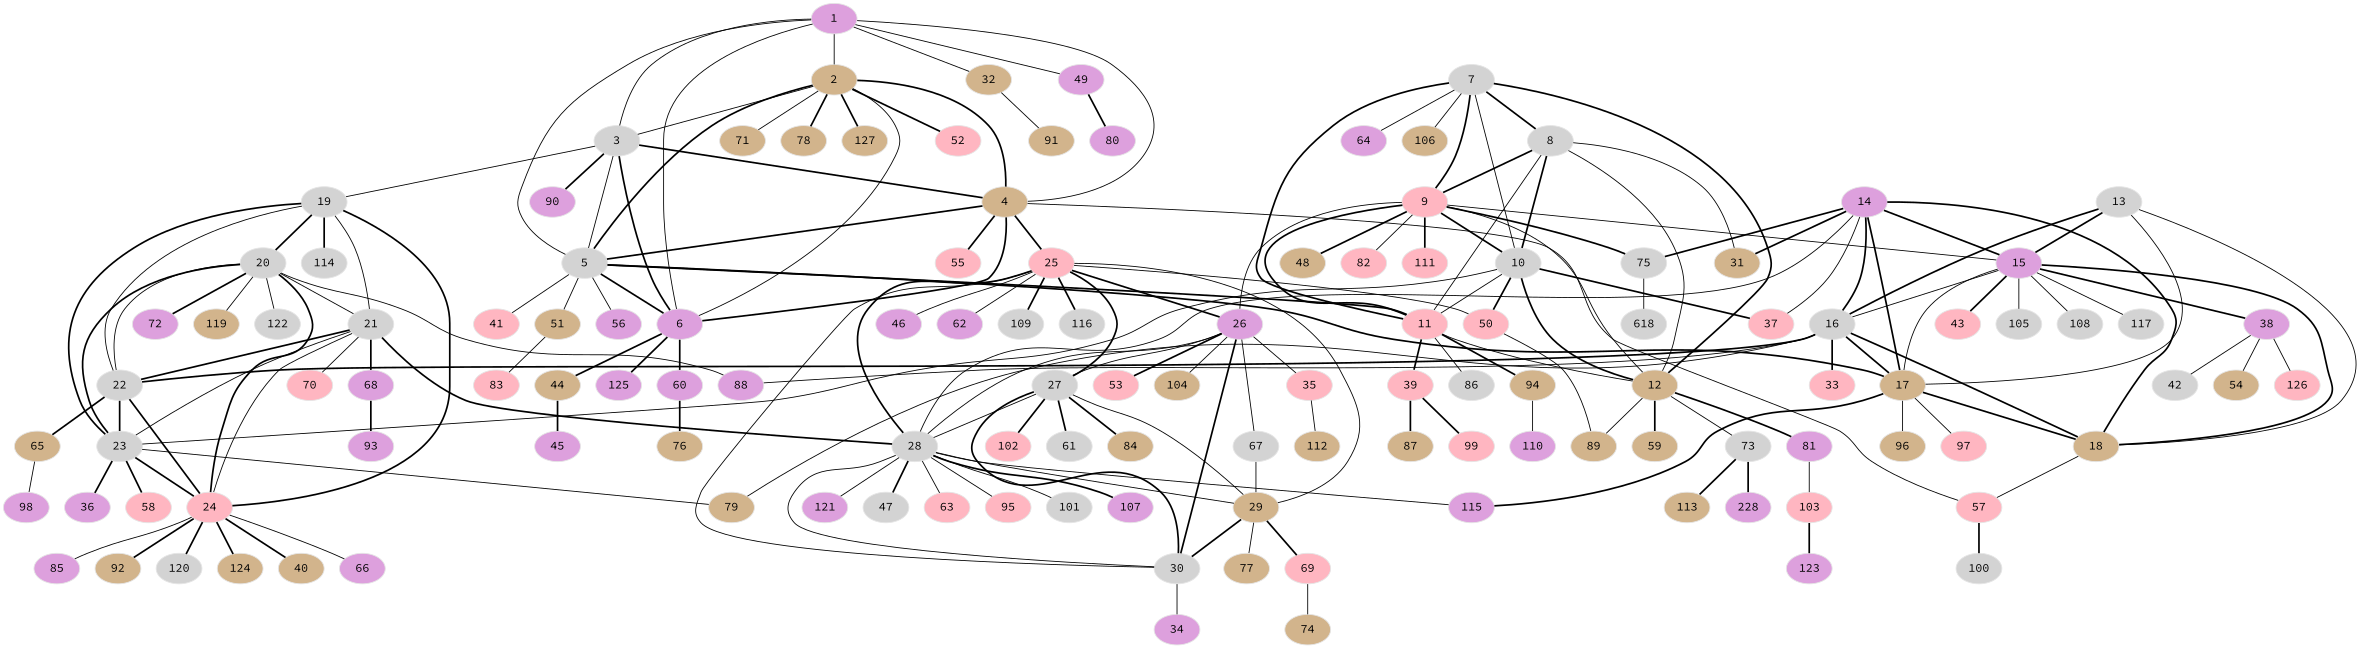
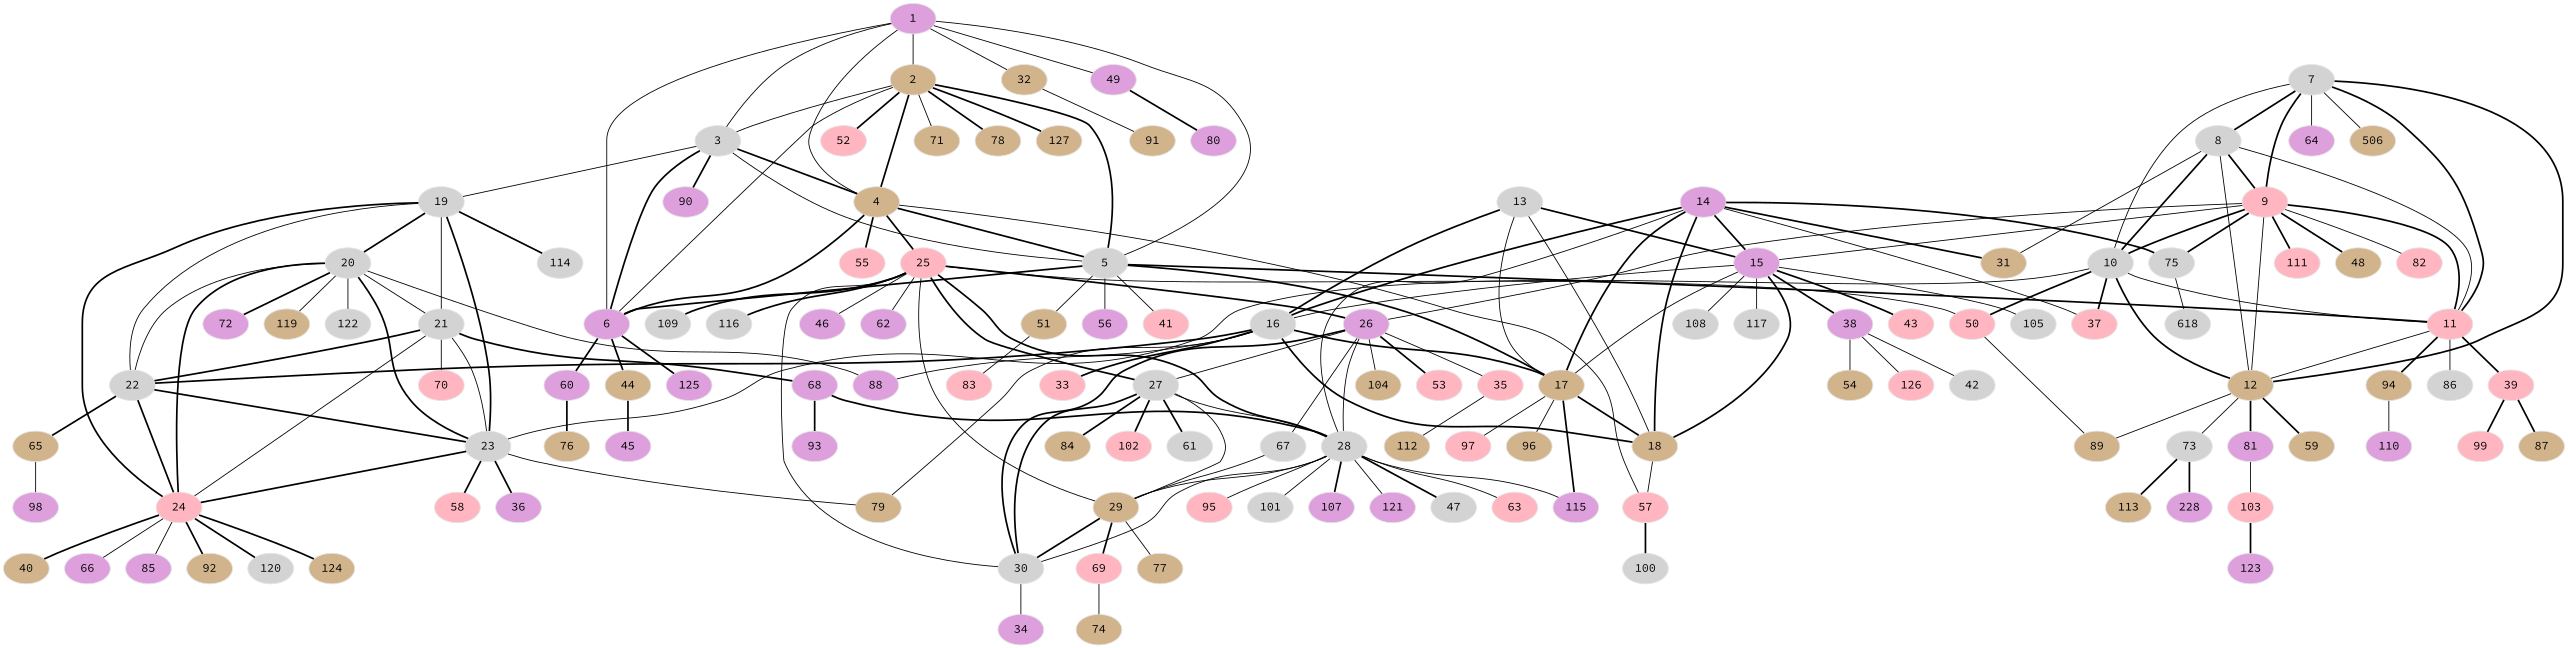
(1425, 141) -> (2373, 141)
(626, 423) -> (1079, 416)
